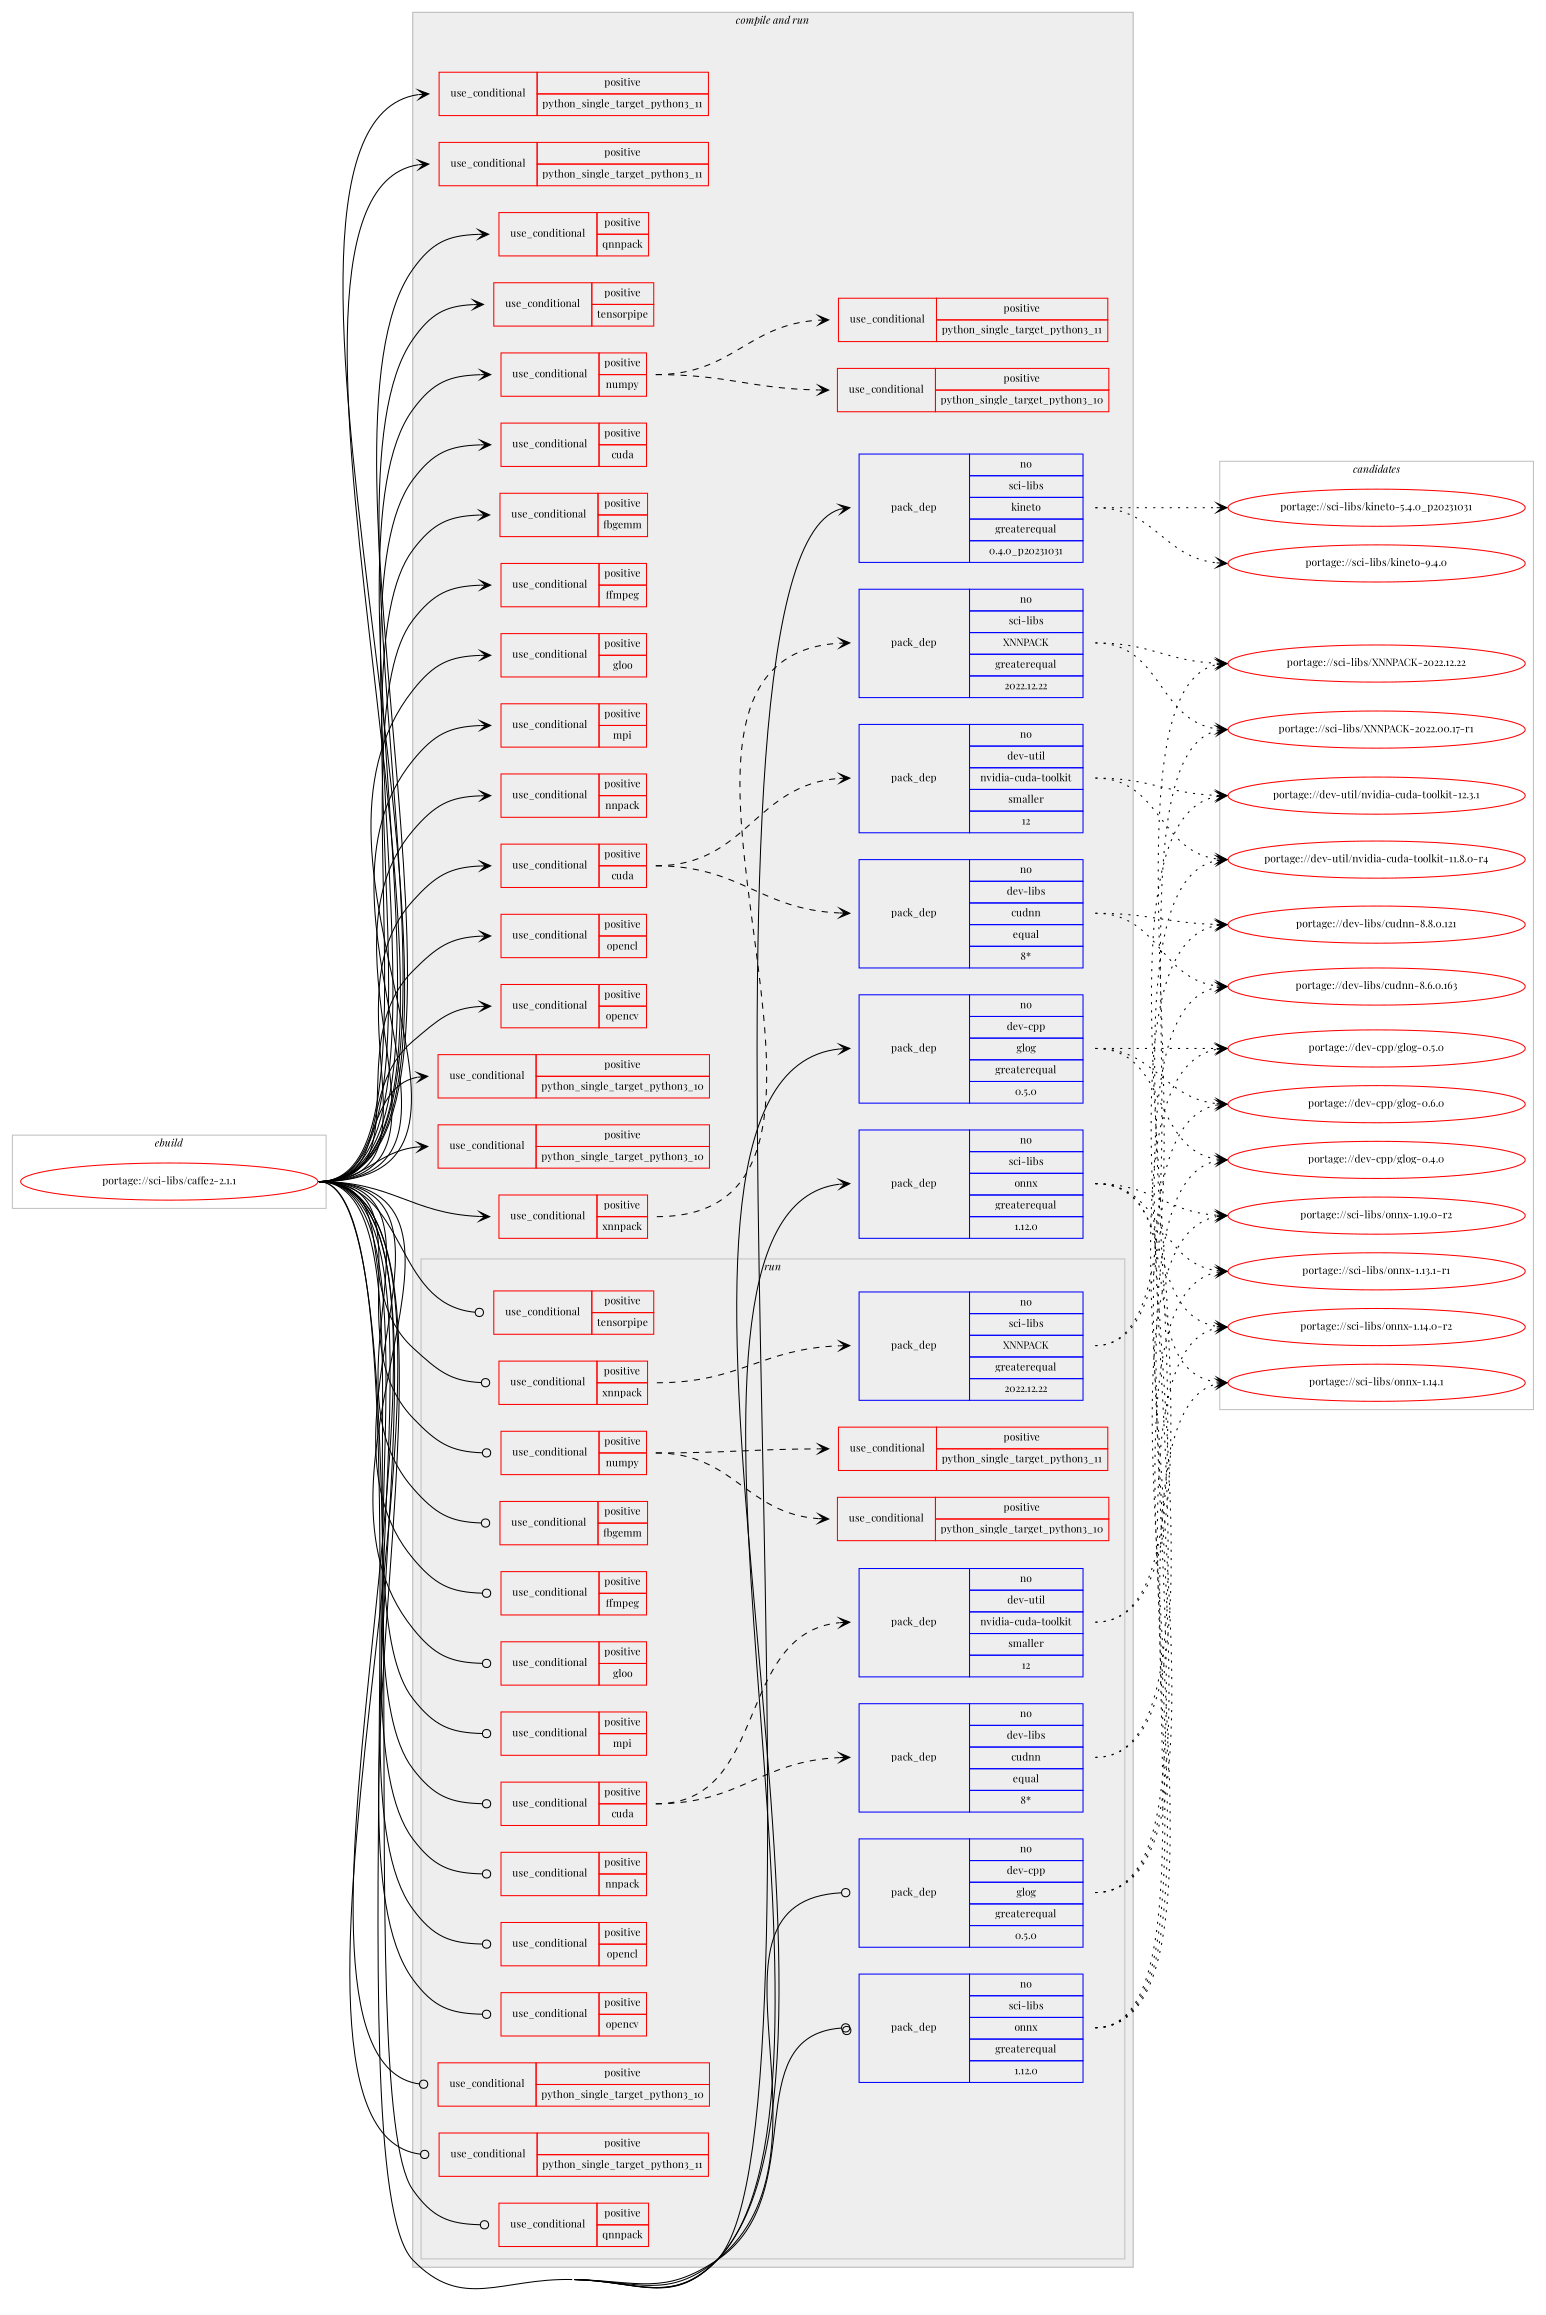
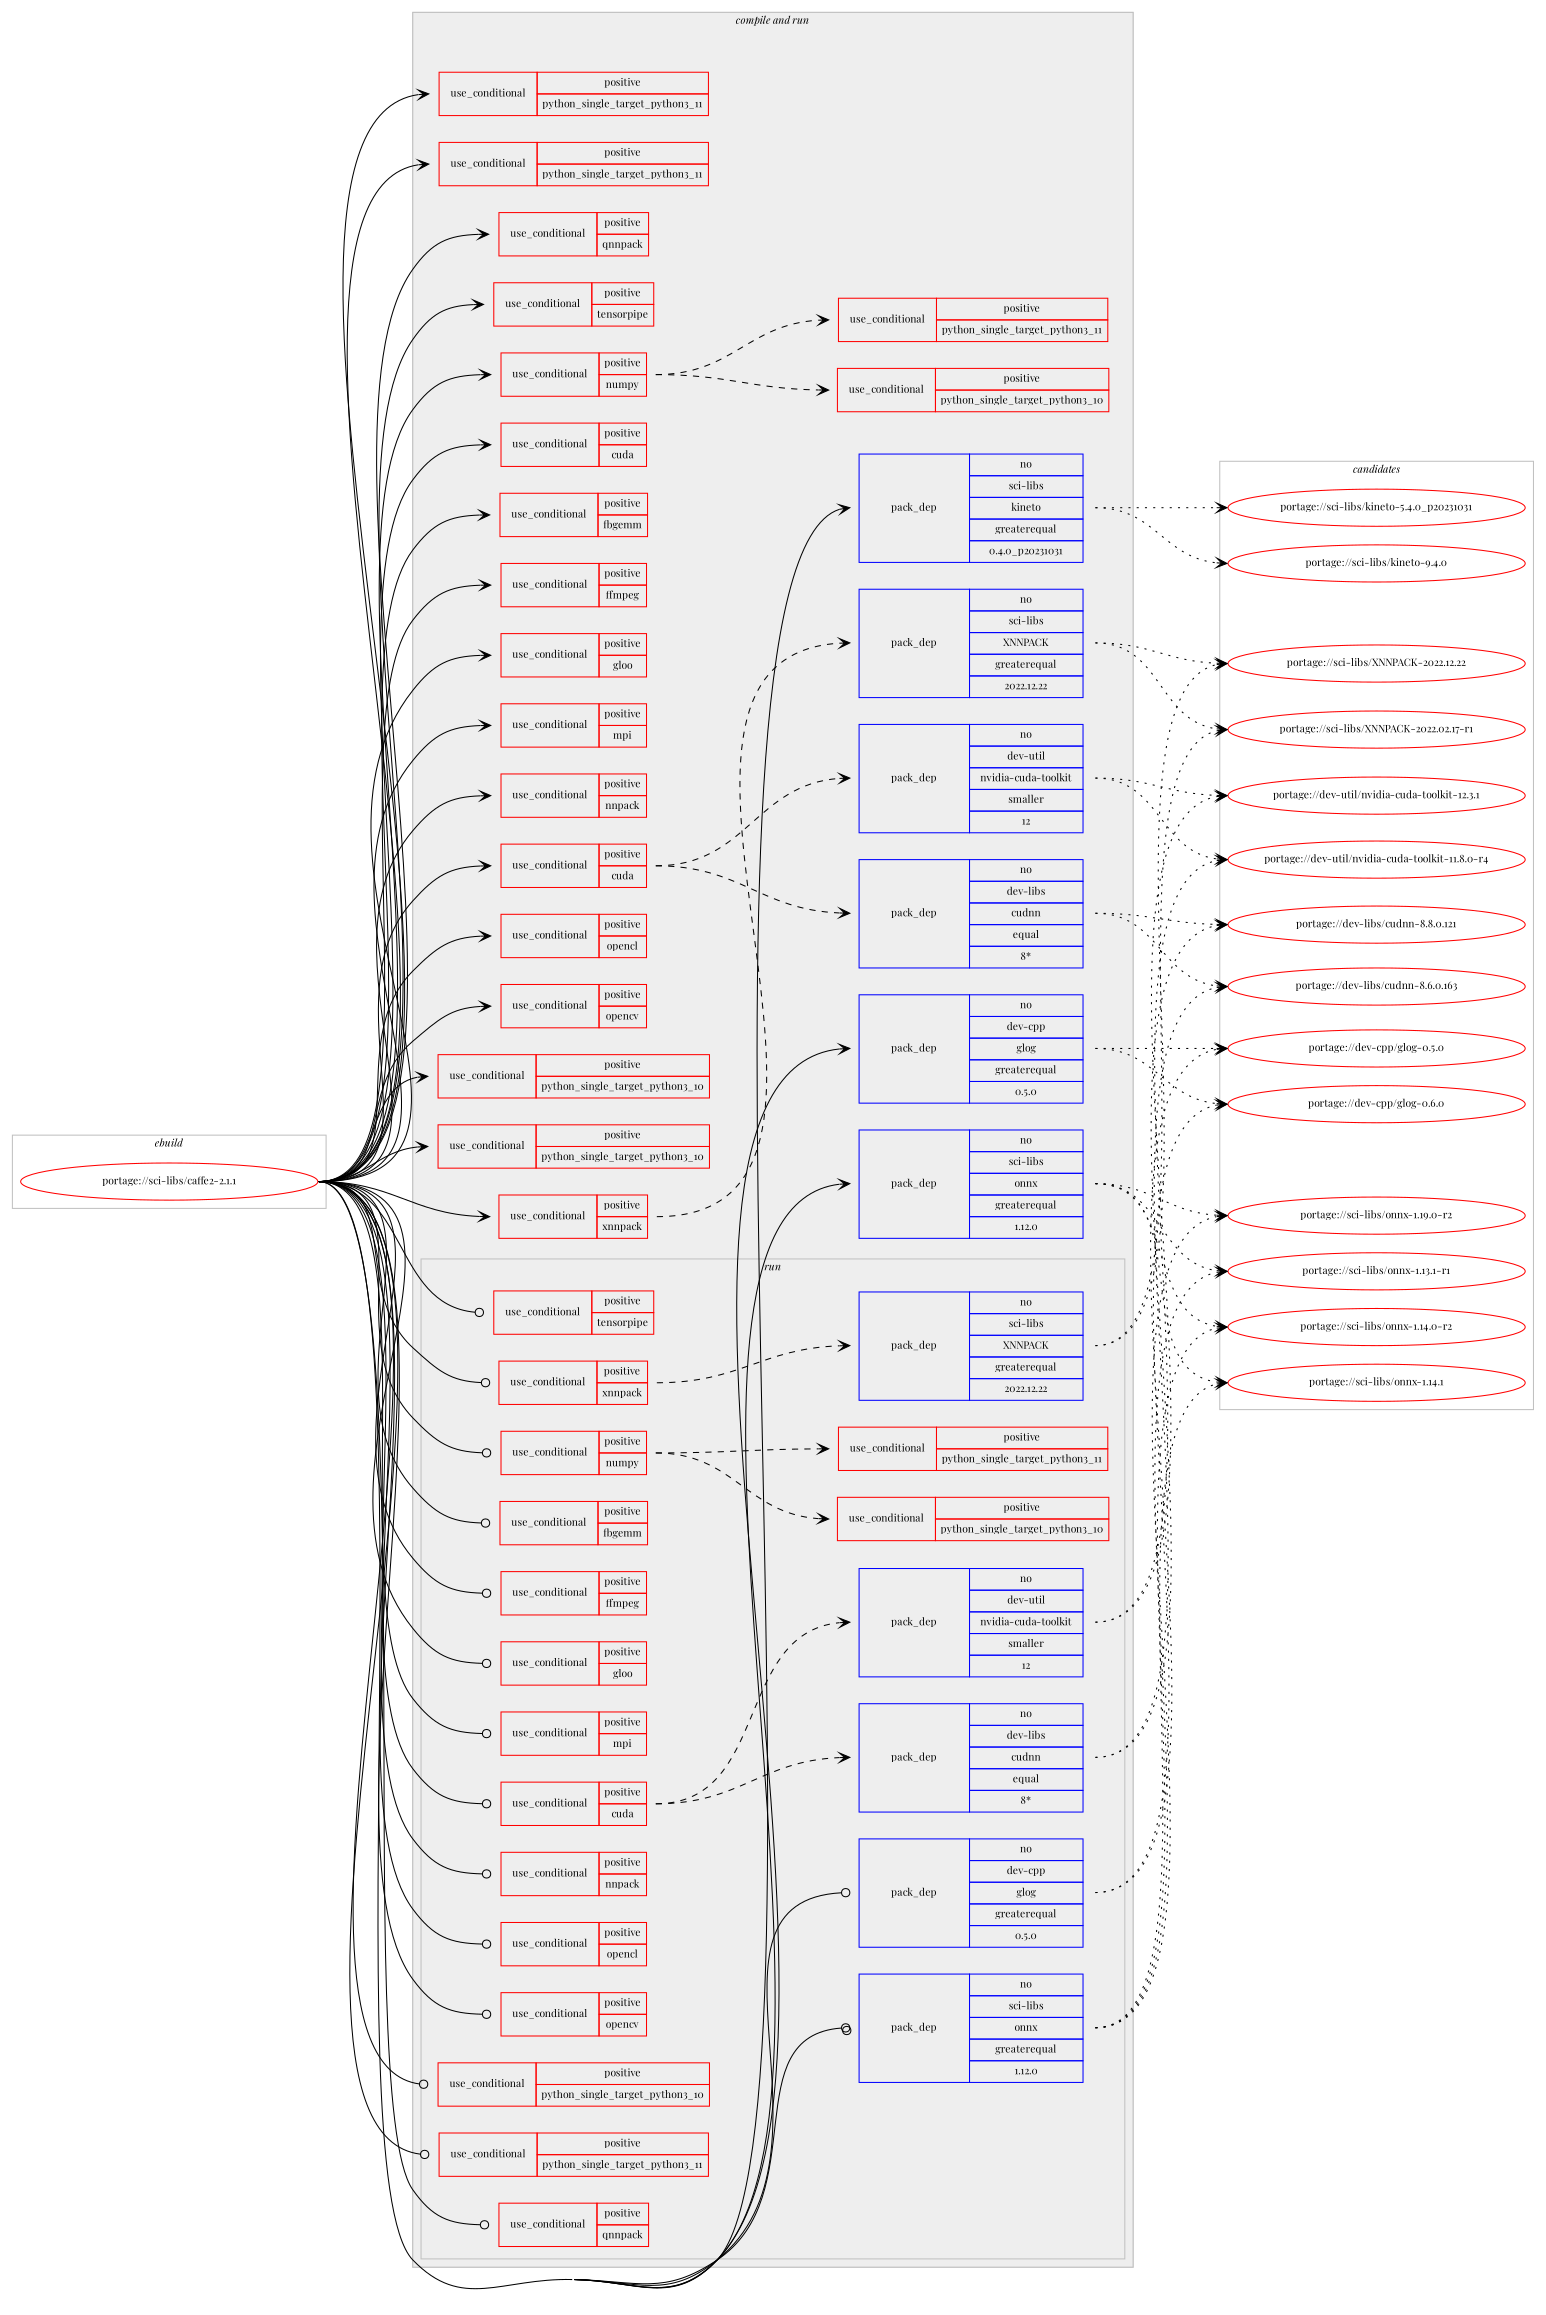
(1377, 730) -> (1377, 730)
(1377, 1160) -> none
